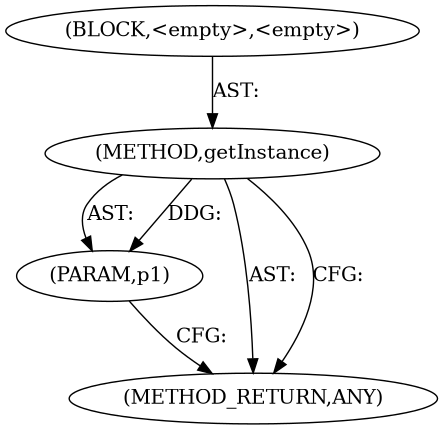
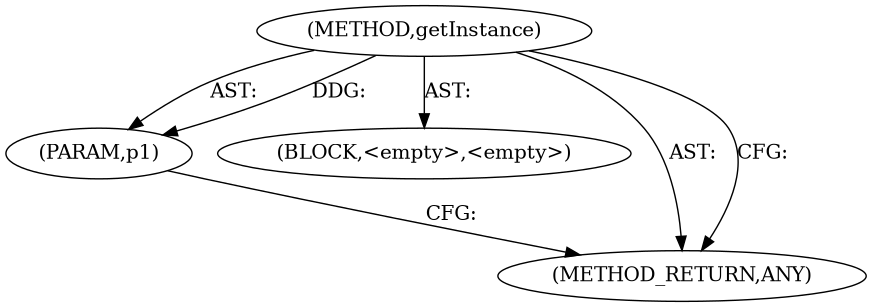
(213, 85) -> (424, 85)
